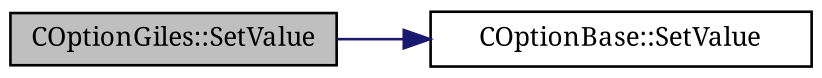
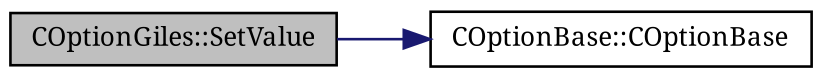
(621, 39) -> (621, 39)
